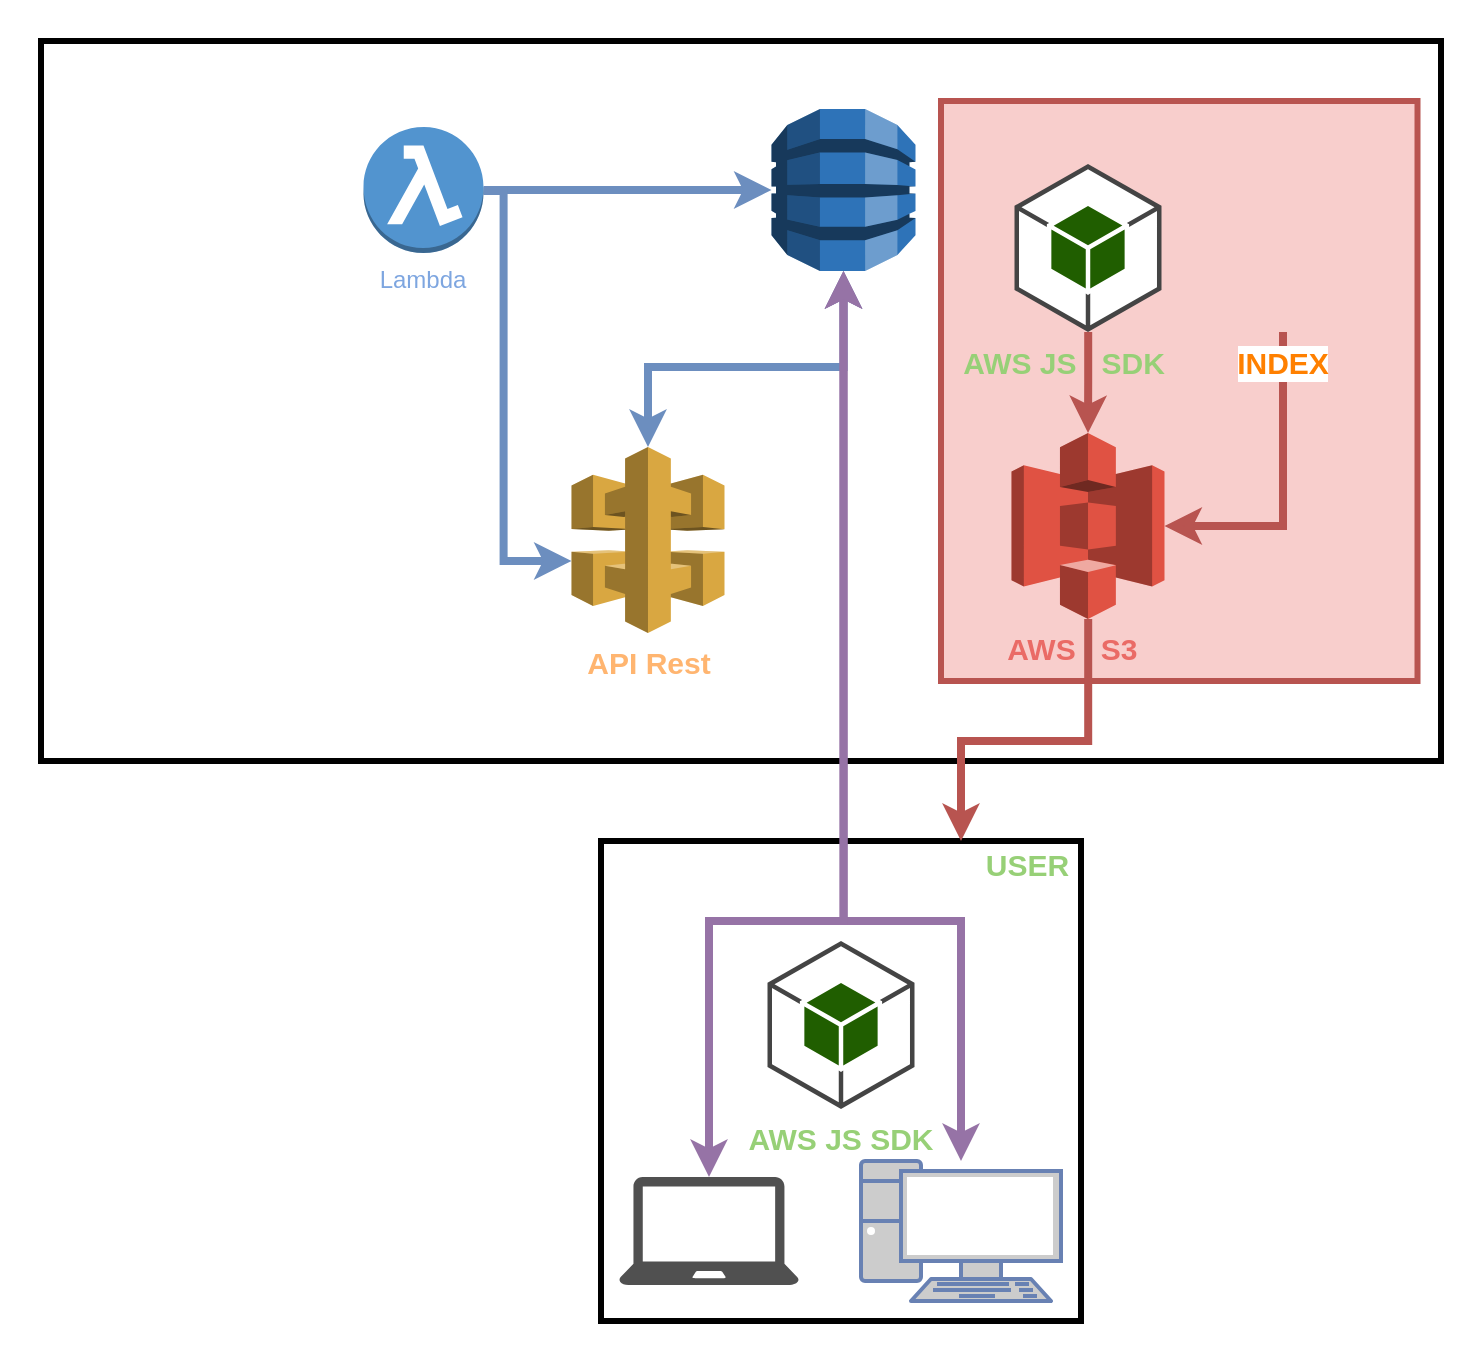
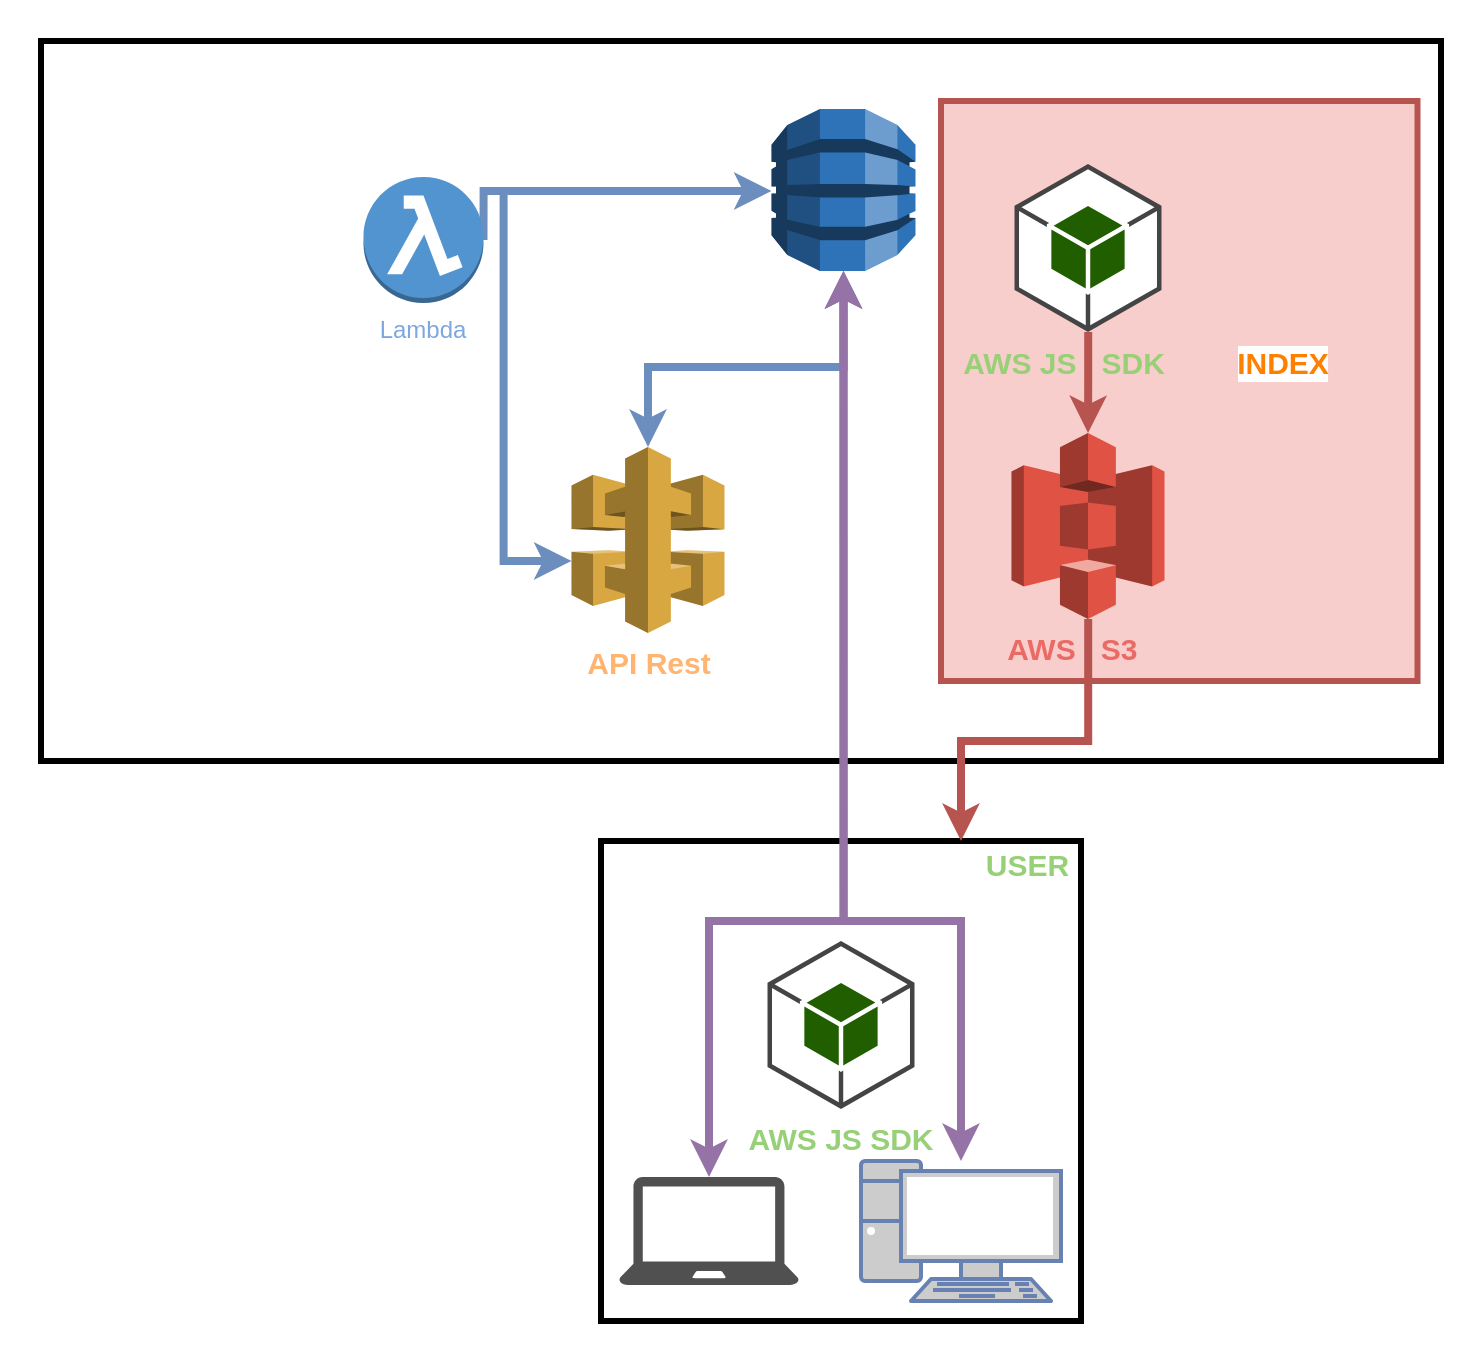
(424, 190) -> (424, 240)
(1283, 500) -> none
